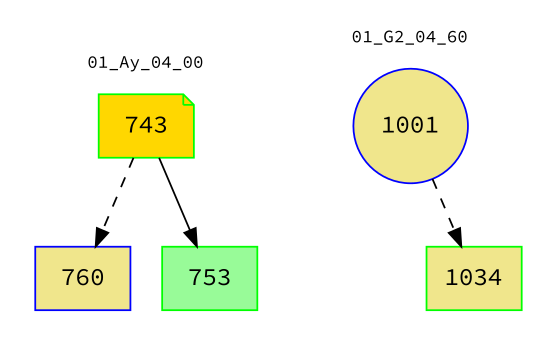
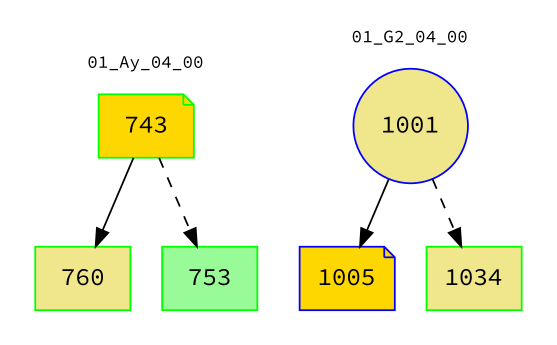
(411, 38) -> (411, 38)
(118, 194) -> (118, 194)
(175, 194) -> (175, 194)
(83, 278) -> (83, 278)
none -> (347, 278)
